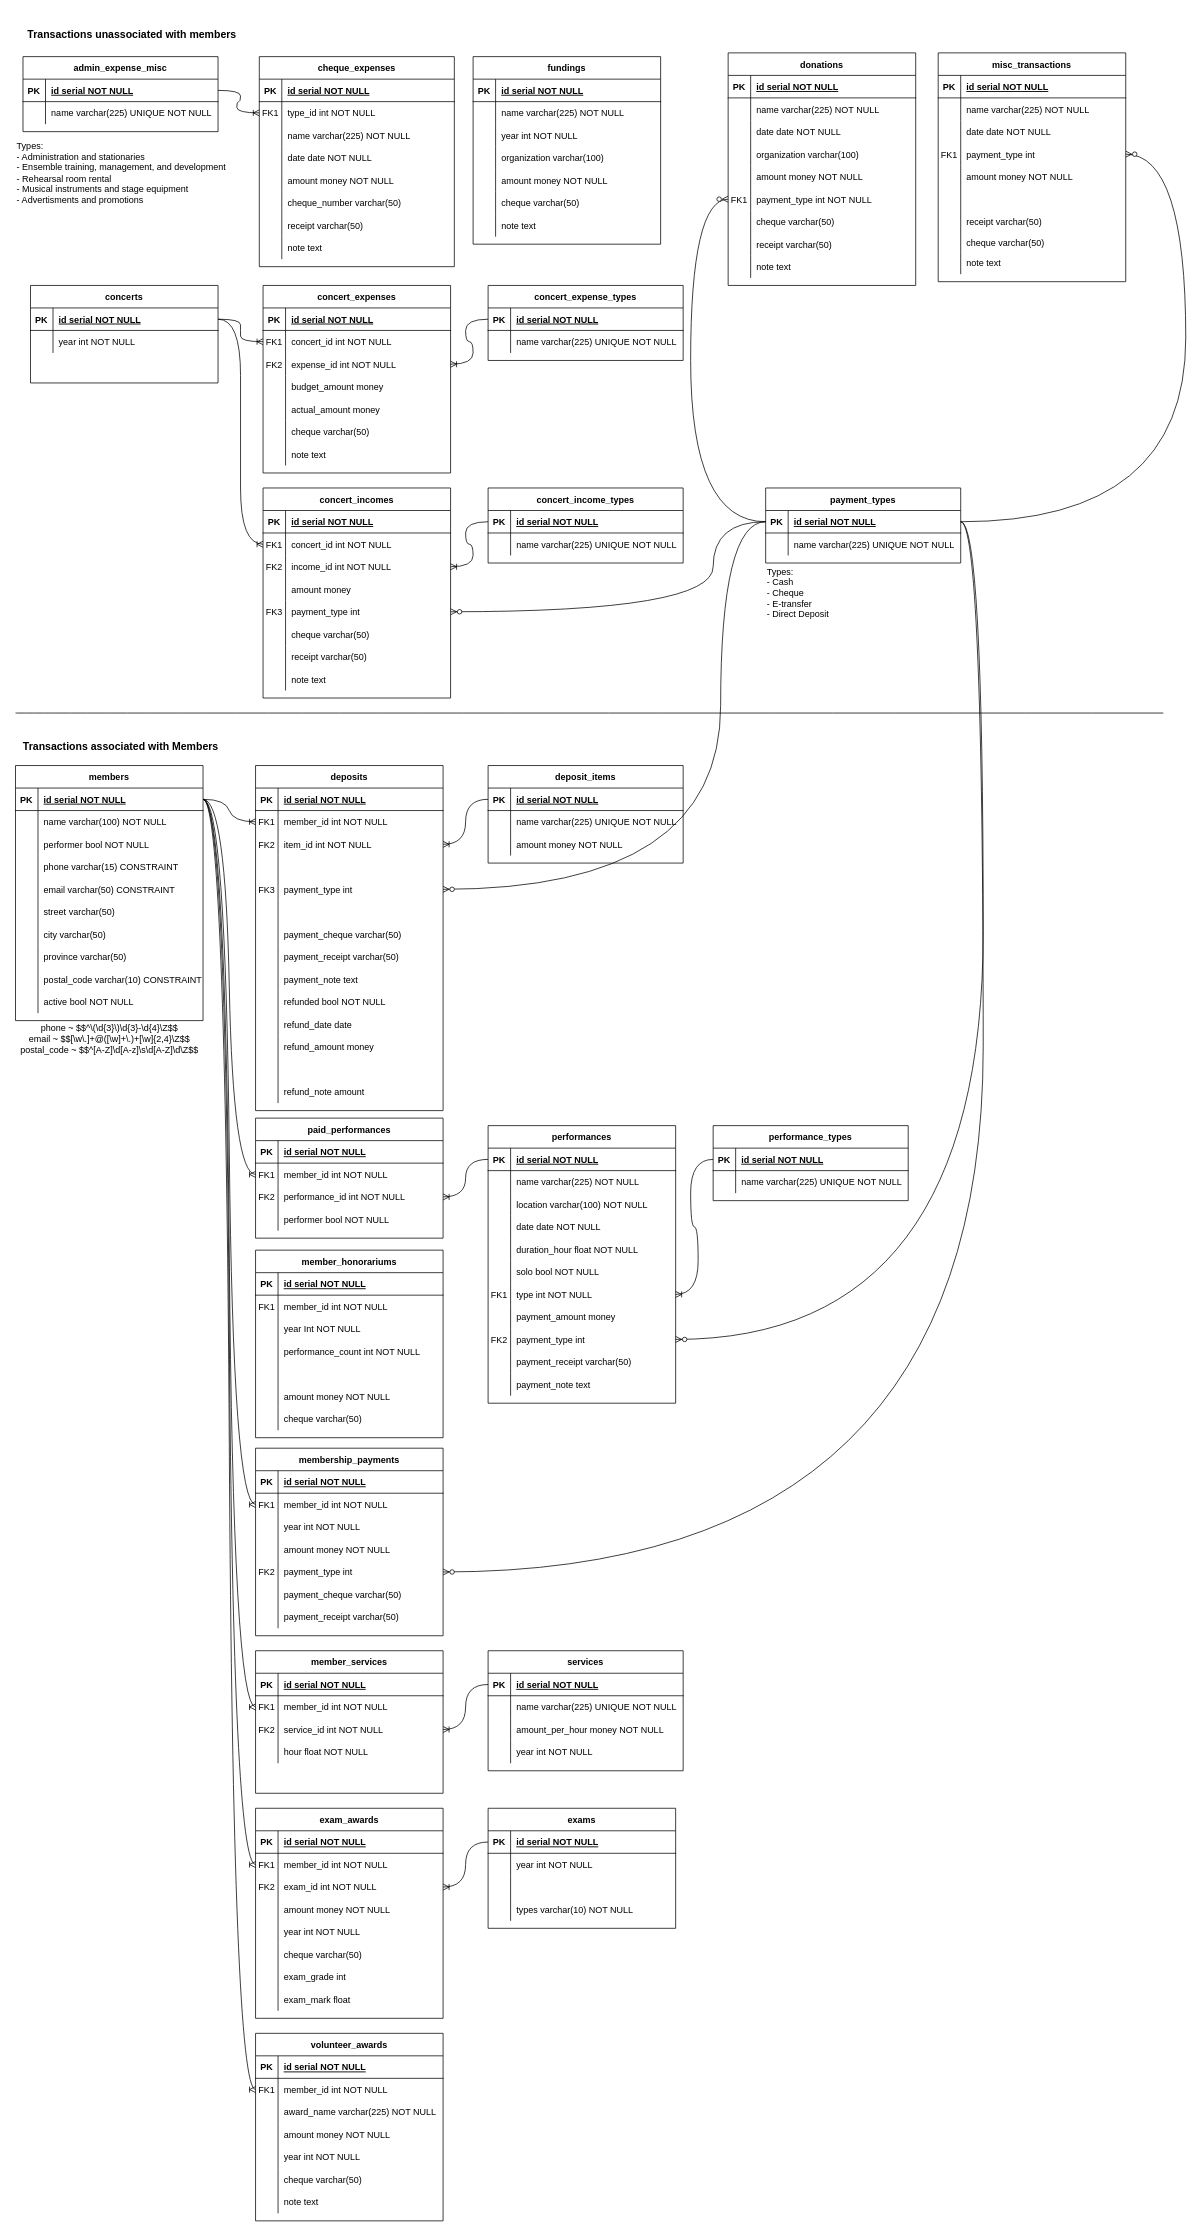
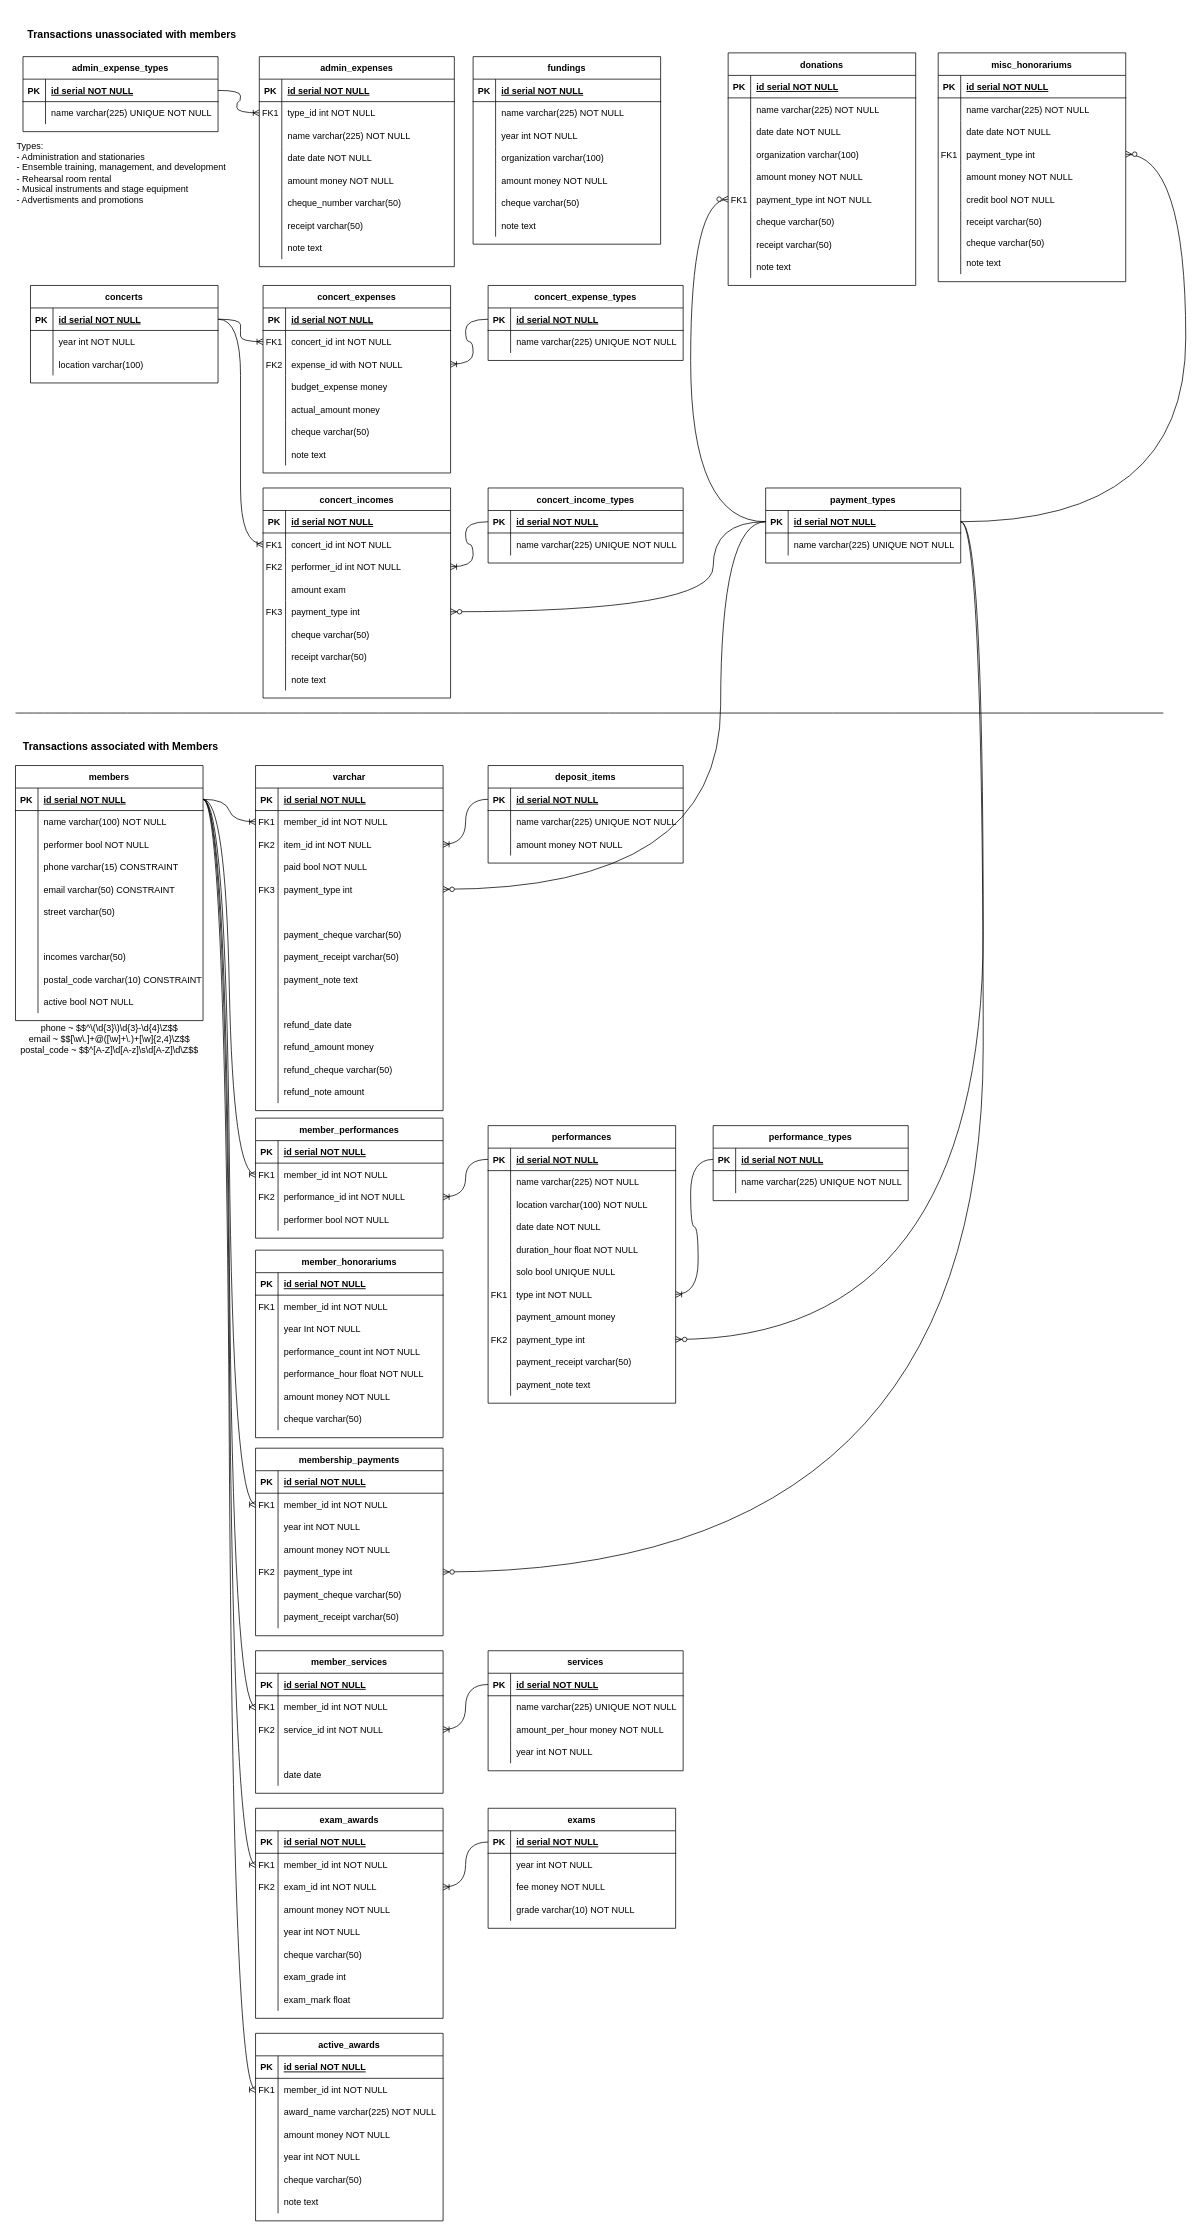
(1031, 65) -> (1031, 65)
(120, 68) -> (120, 68)
(356, 68) -> (356, 68)
none -> (1043, 199)
none -> (135, 364)
(343, 365) -> (346, 365)
(338, 387) -> (340, 387)
(339, 567) -> (348, 567)
(320, 590) -> (318, 590)
(803, 593) -> none
(349, 777) -> (349, 777)
none -> (360, 867)
(120, 934) -> none
(92, 957) -> (89, 957)
(360, 1002) -> none
none -> (360, 1069)
(349, 1130) -> (349, 1130)
(556, 1272) -> (563, 1272)
none -> (360, 1374)
(360, 1752) -> none
none -> (360, 1774)
none -> (593, 1887)
(578, 1910) -> (578, 1910)
(349, 2045) -> (349, 2045)
